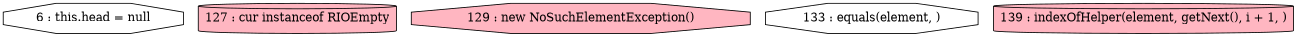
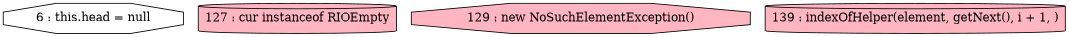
(872, 18) -> none
